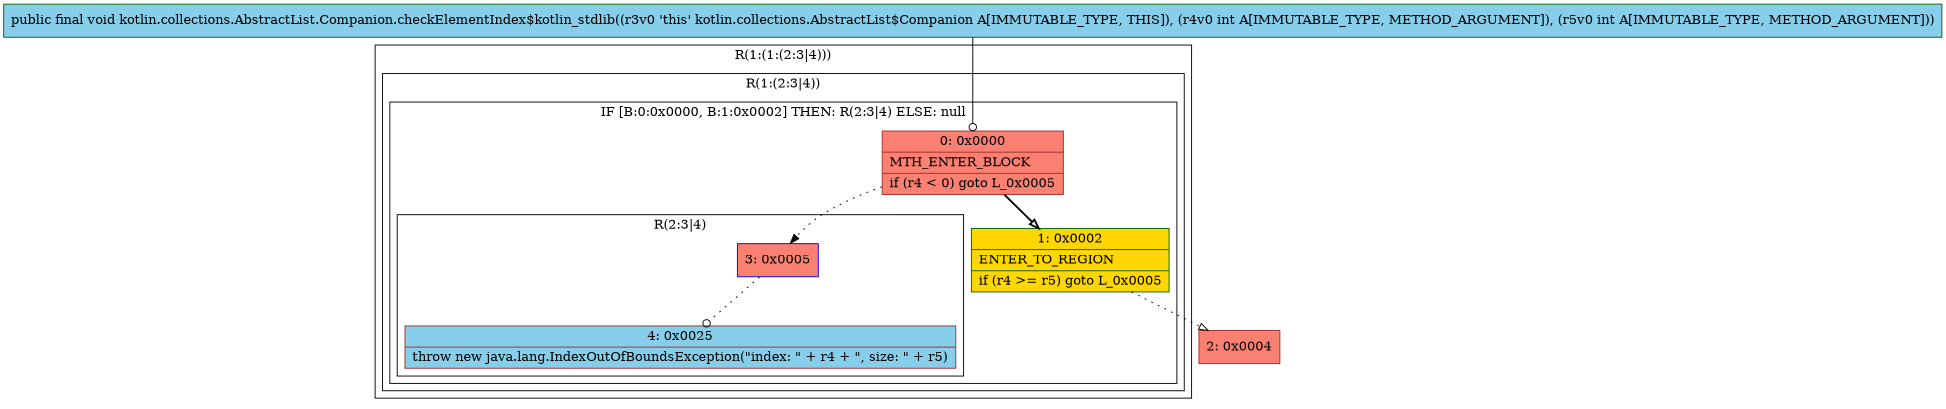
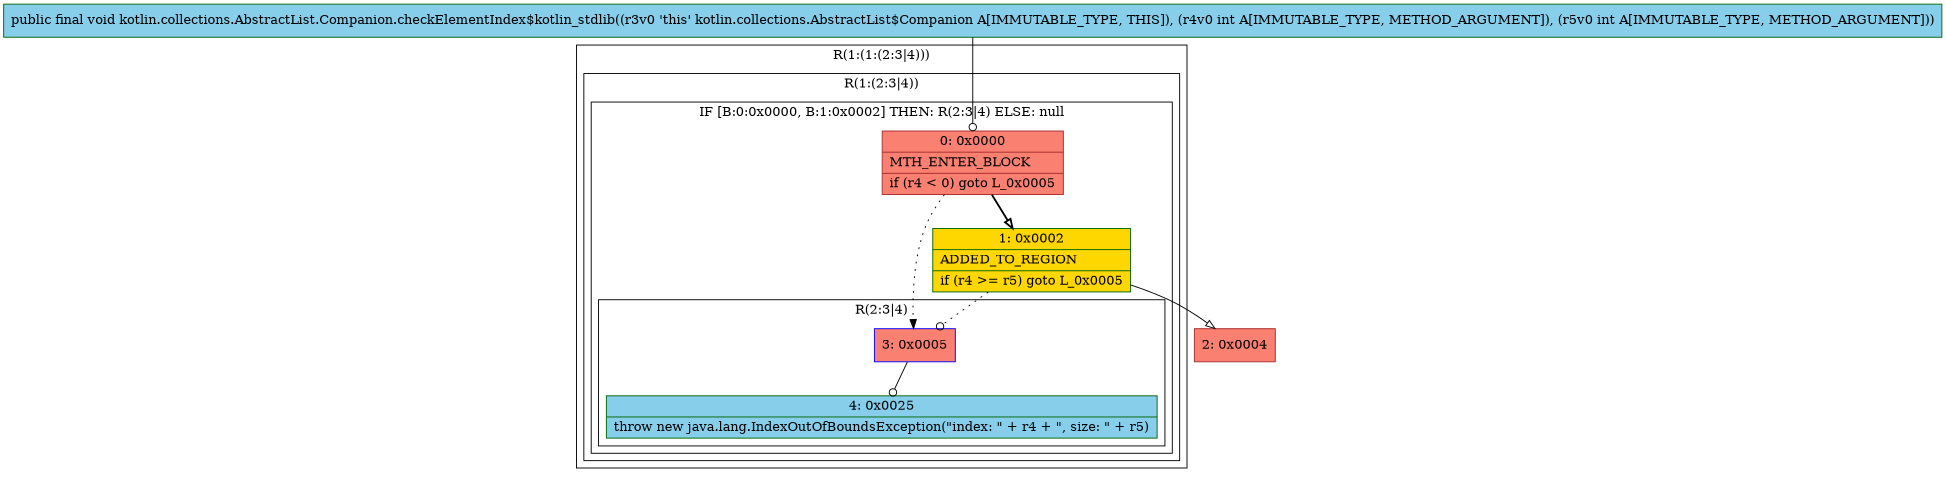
(1047, 260) -> (1009, 260)
(735, 299) -> (901, 375)
none -> (966, 308)
(1166, 309) -> (1155, 294)
(680, 347) -> (882, 417)
